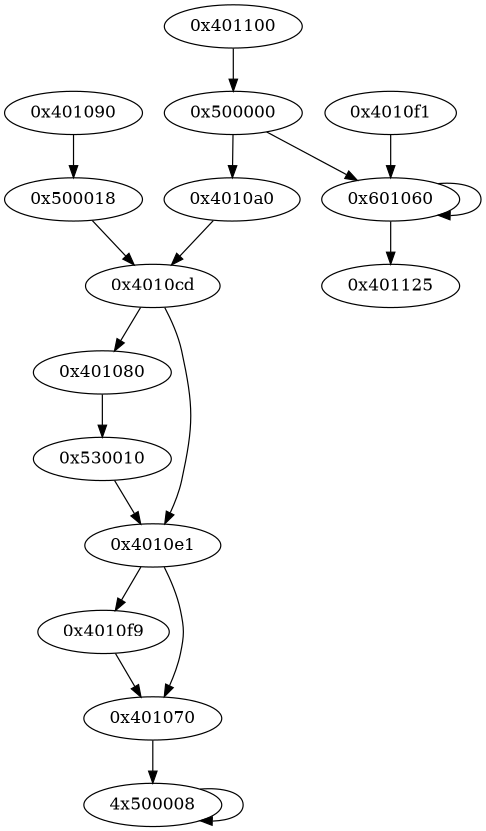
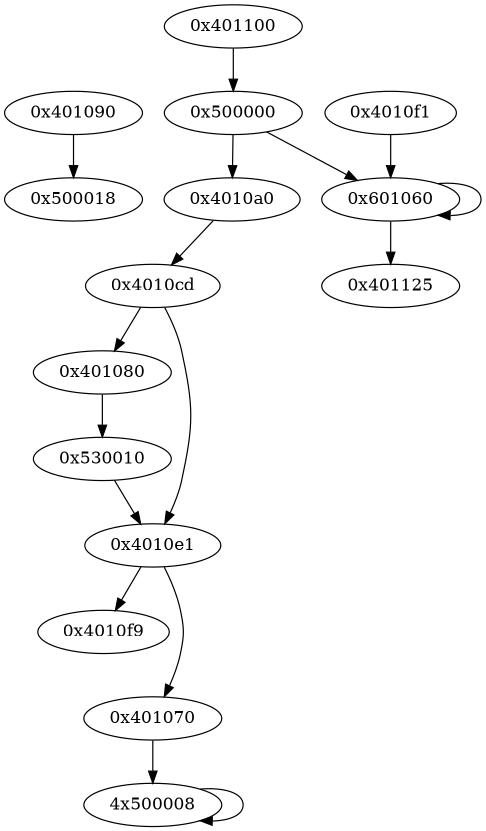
(109, 238) -> none
(125, 670) -> none
